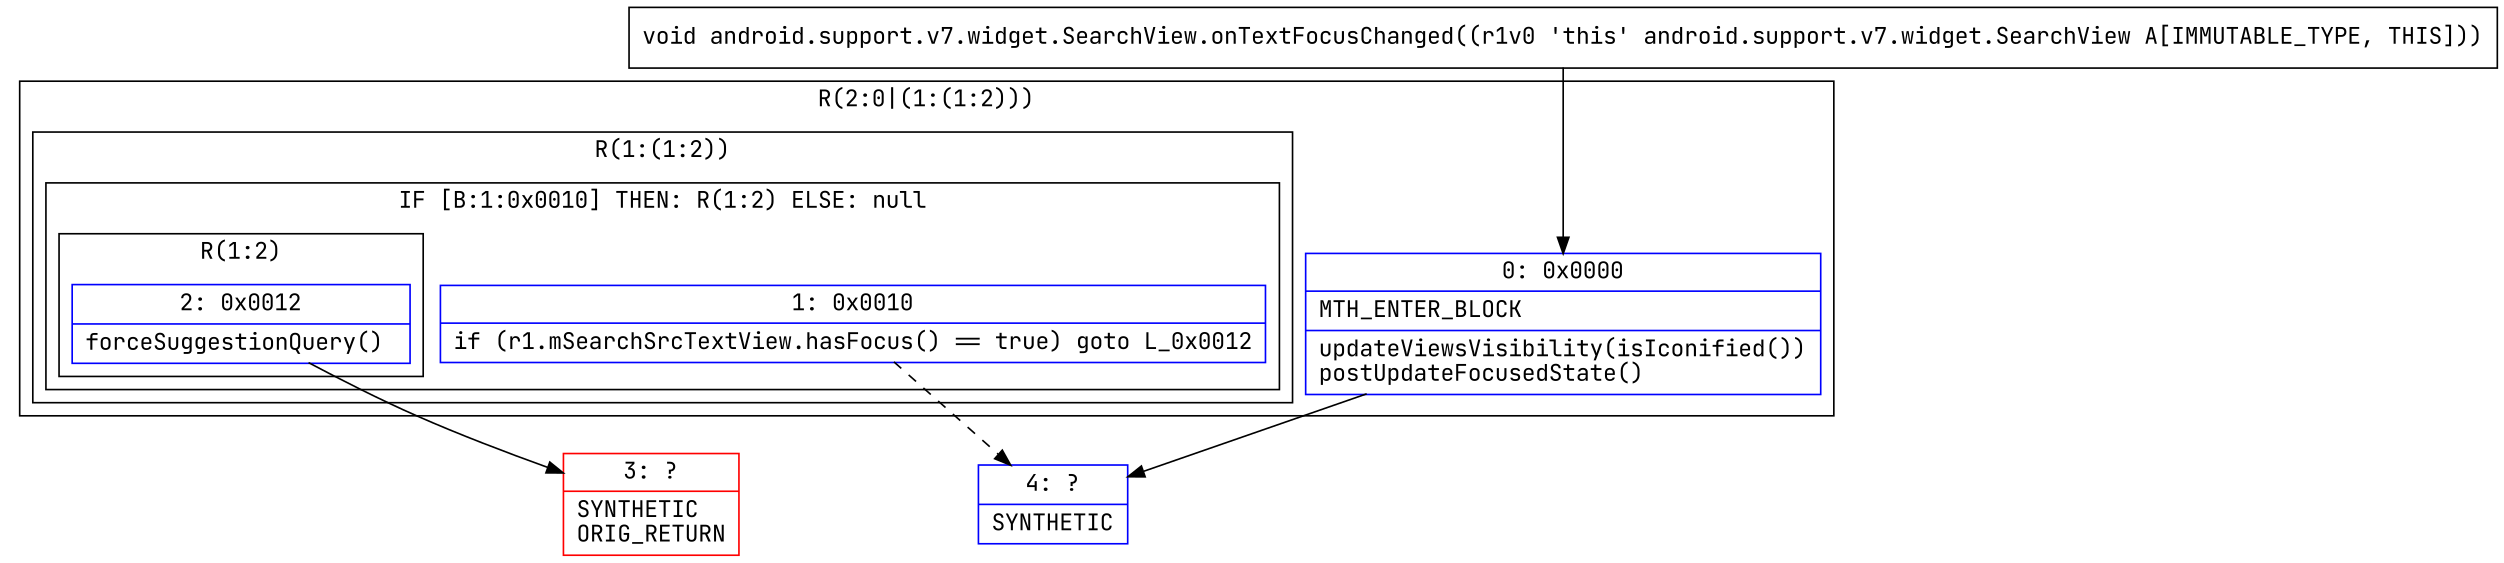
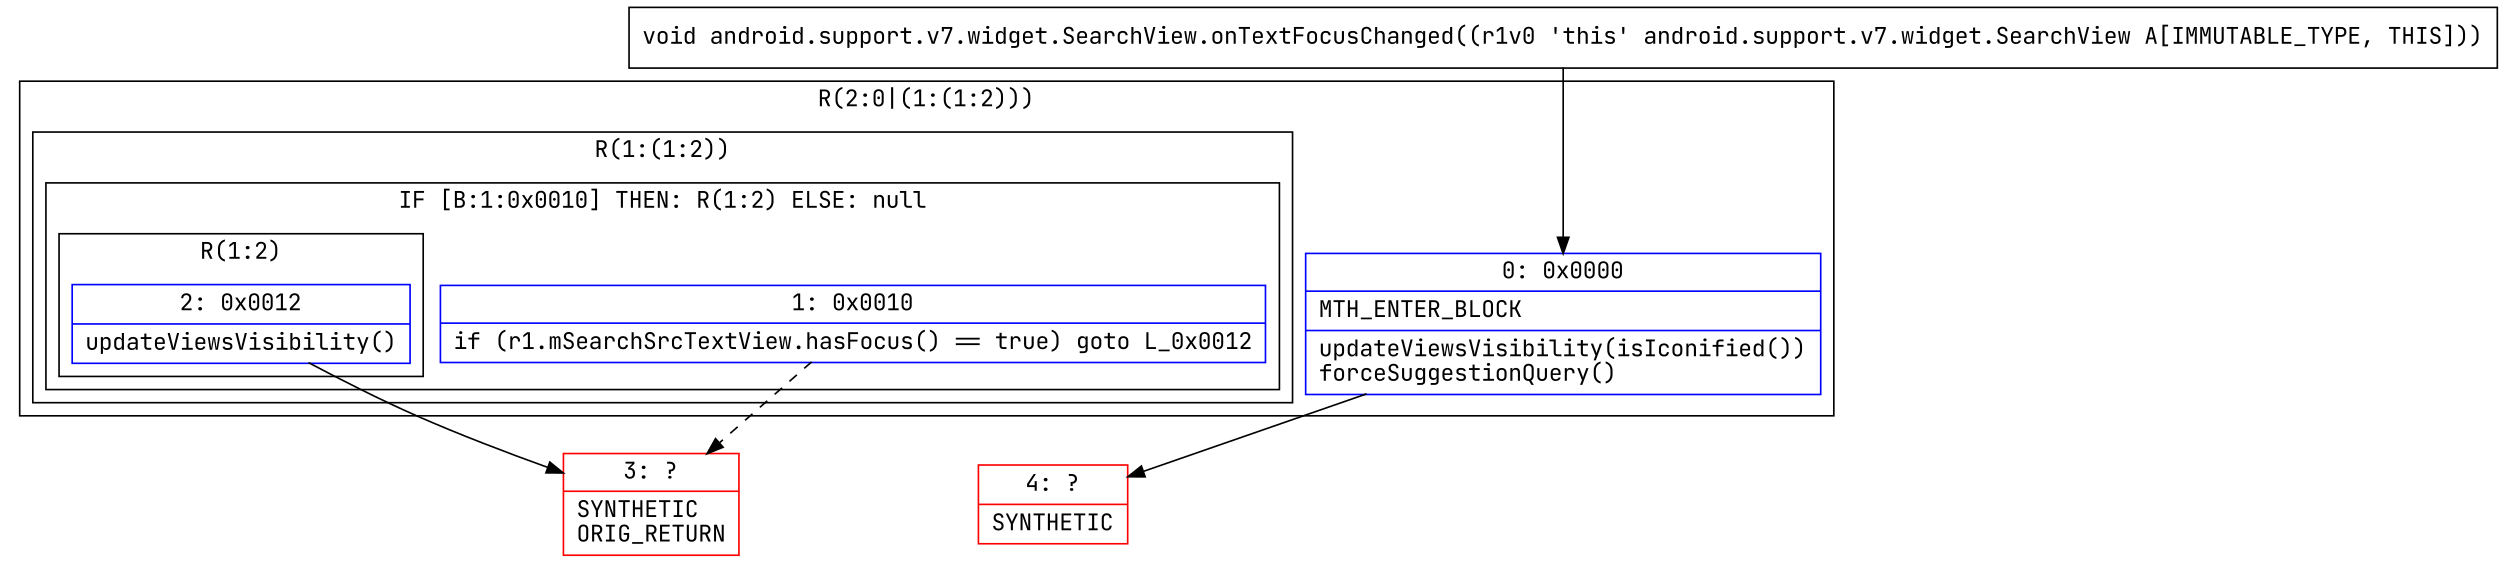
(235, 343) -> (241, 343)
(1482, 374) -> (1468, 374)
(967, 426) -> (766, 402)
(1053, 504) -> (1053, 504)
